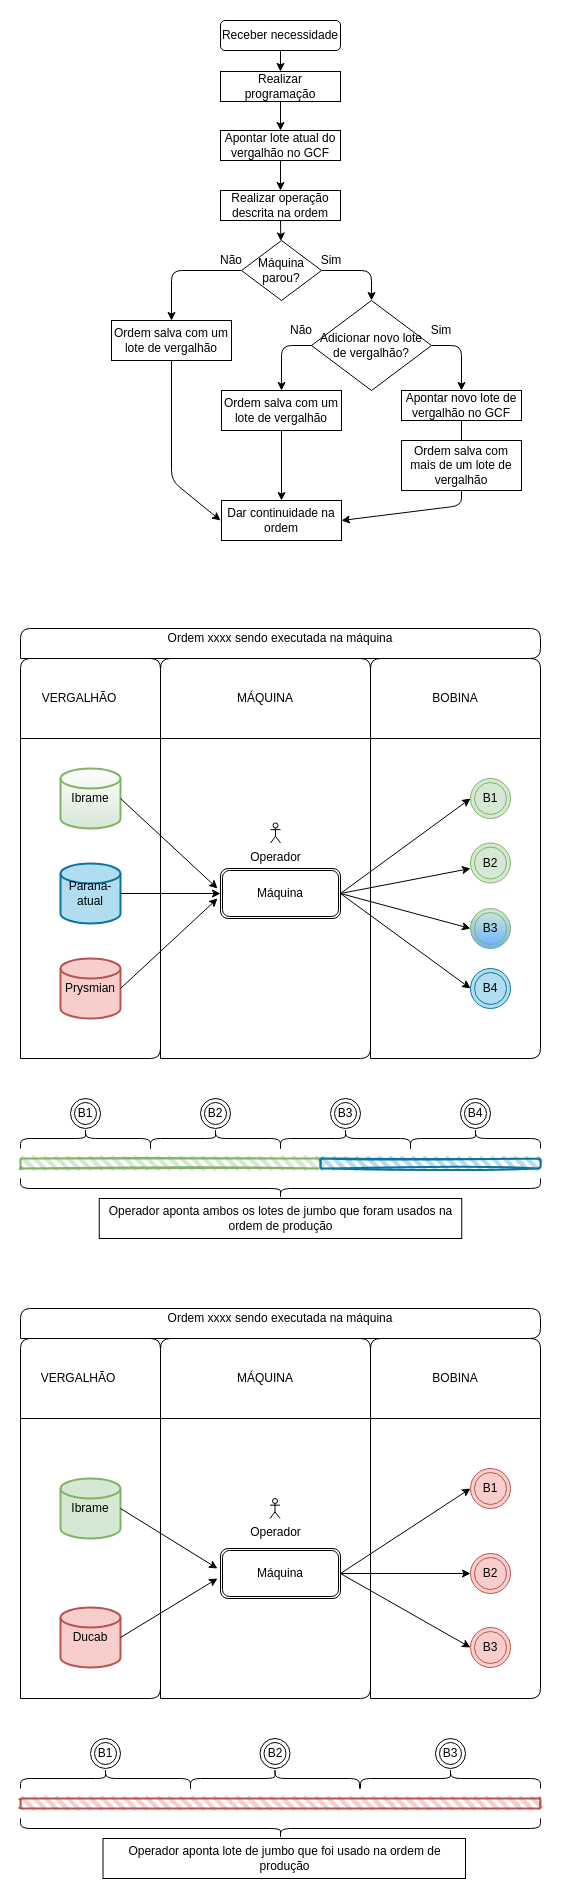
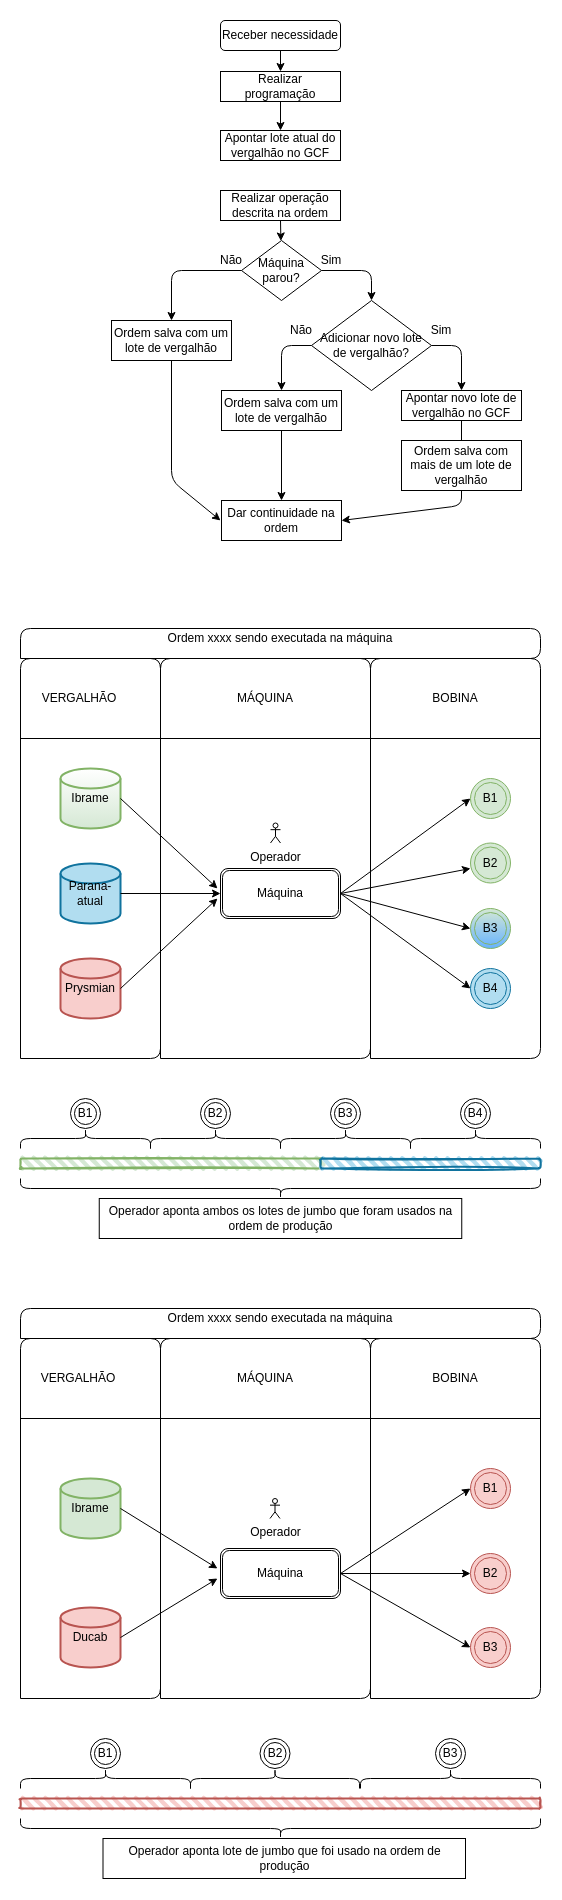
(281, 172) -> none
